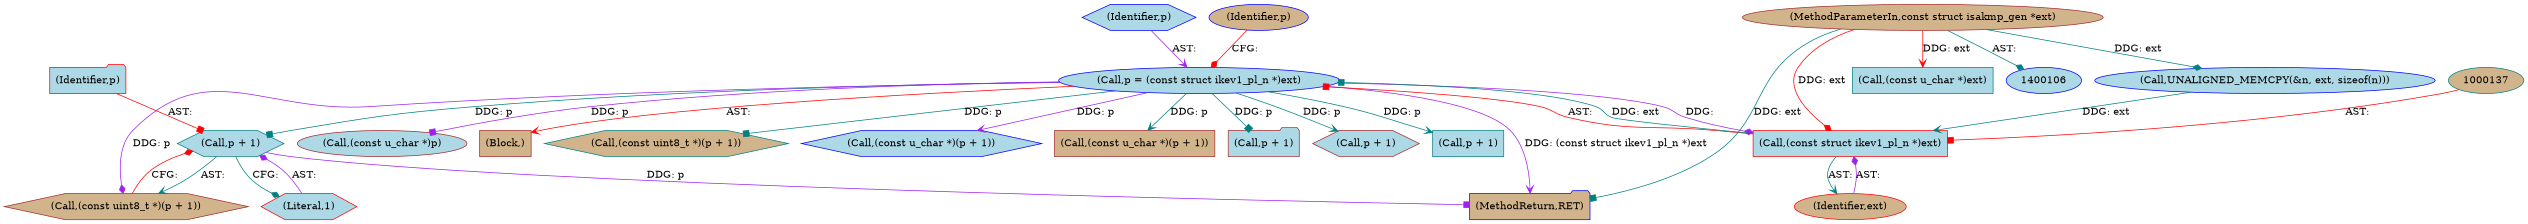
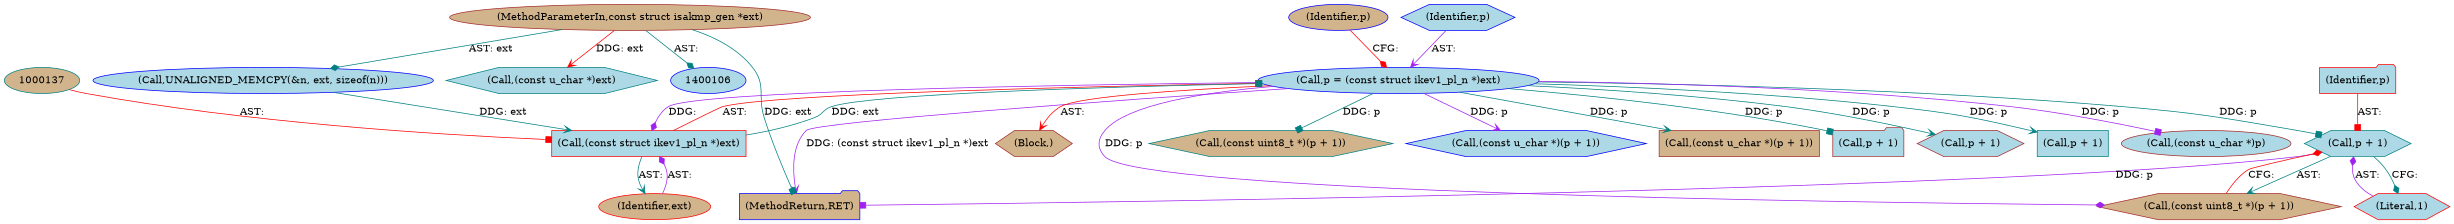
(2138, 49) -> (491, 49)
(1798, 68) -> none
(1923, 80) -> (552, 80)
(505, 144) -> (1034, 144)
